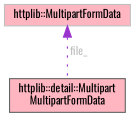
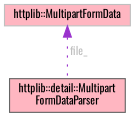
(67, 96) -> (67, 96)
